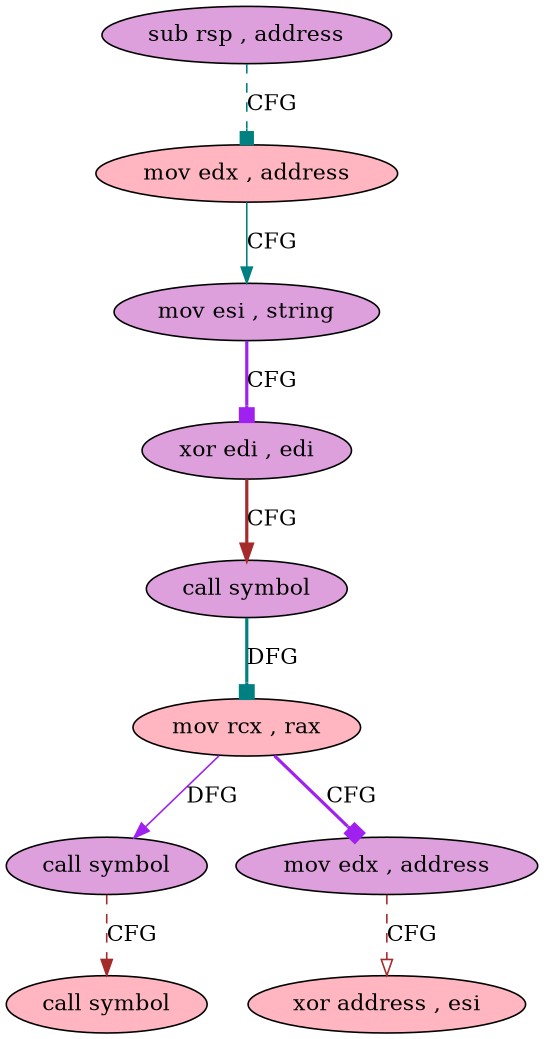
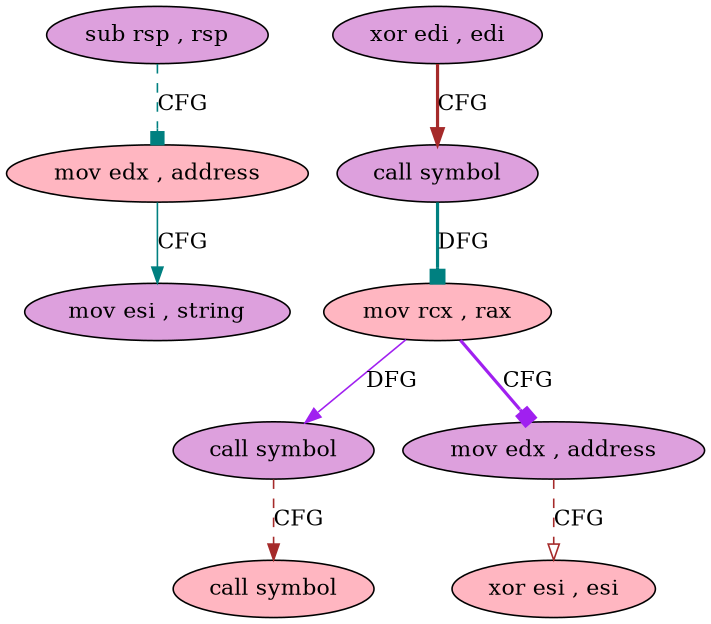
(247, 35) -> (157, 35)
(247, 373) -> none
(387, 1004) -> (554, 589)
